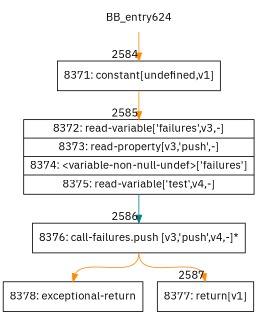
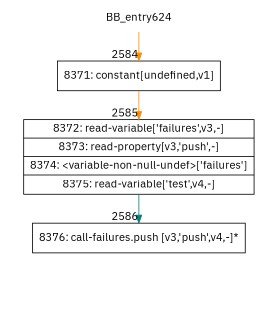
(73, 297) -> none
(206, 297) -> none
